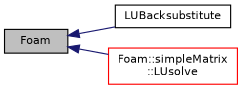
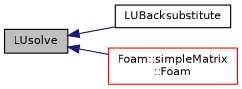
(36, 41) -> (36, 41)
(173, 66) -> (173, 66)
